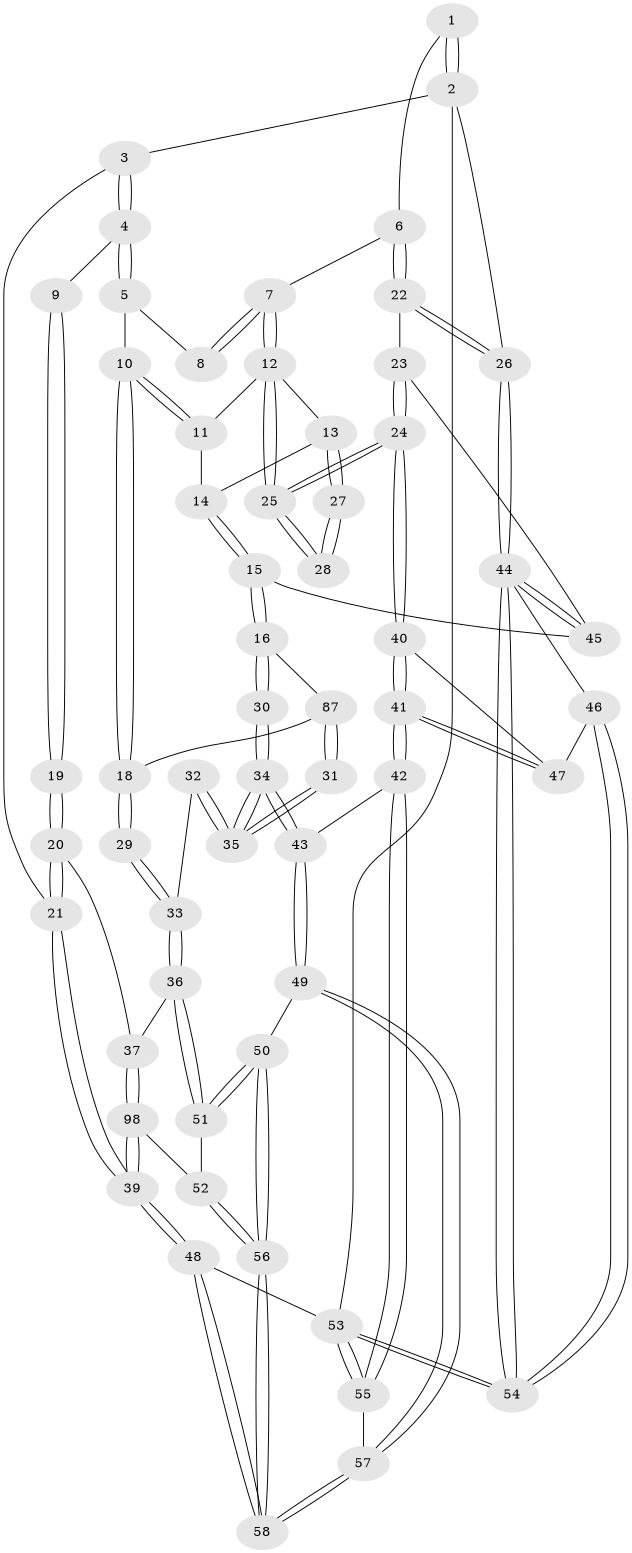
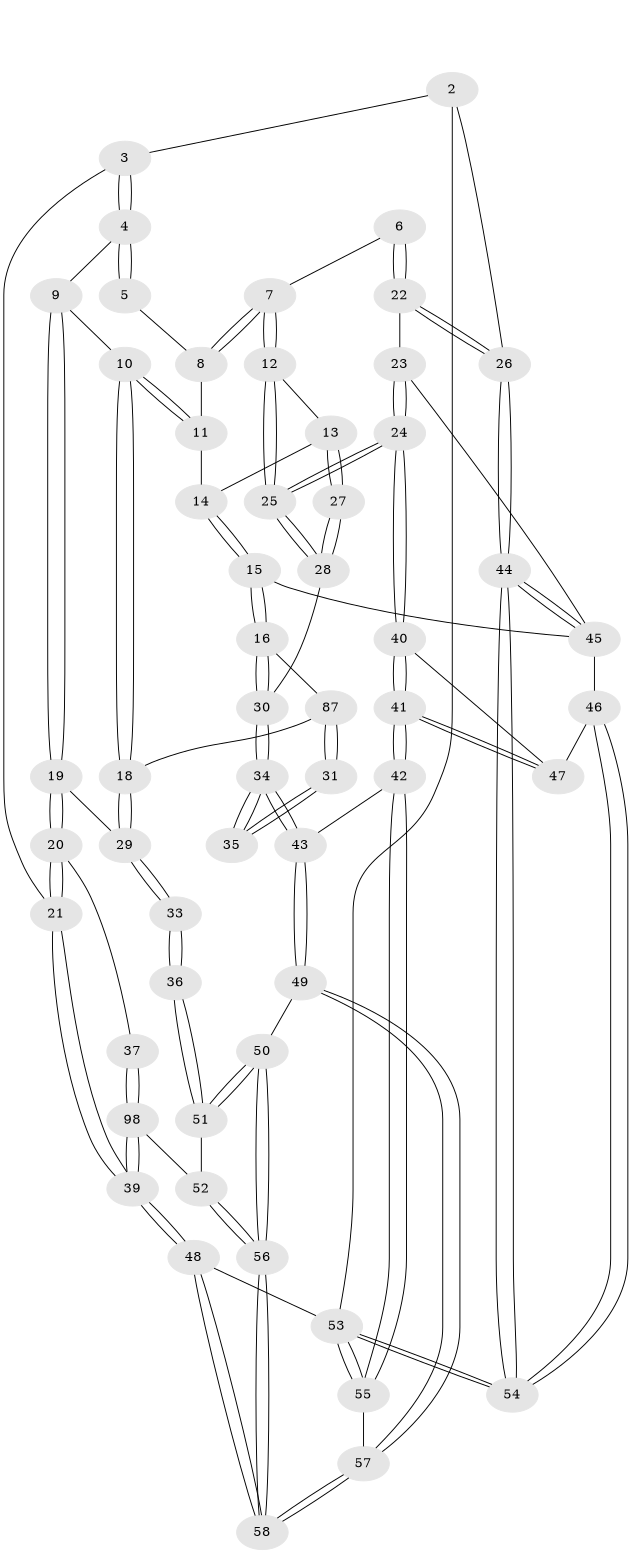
(452, 21) -> none
(125, 330) -> (91, 330)
(236, 399) -> (201, 399)
(551, 642) -> (594, 674)
none -> (303, 643)
(194, 777) -> none
none -> (91, 811)
(154, 1017) -> none
